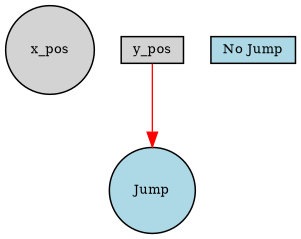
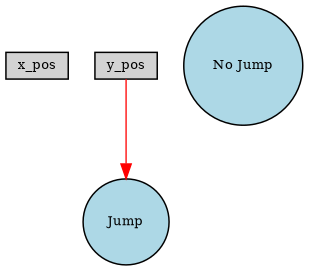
(50, 50) -> (37, 66)
(253, 50) -> (243, 66)
